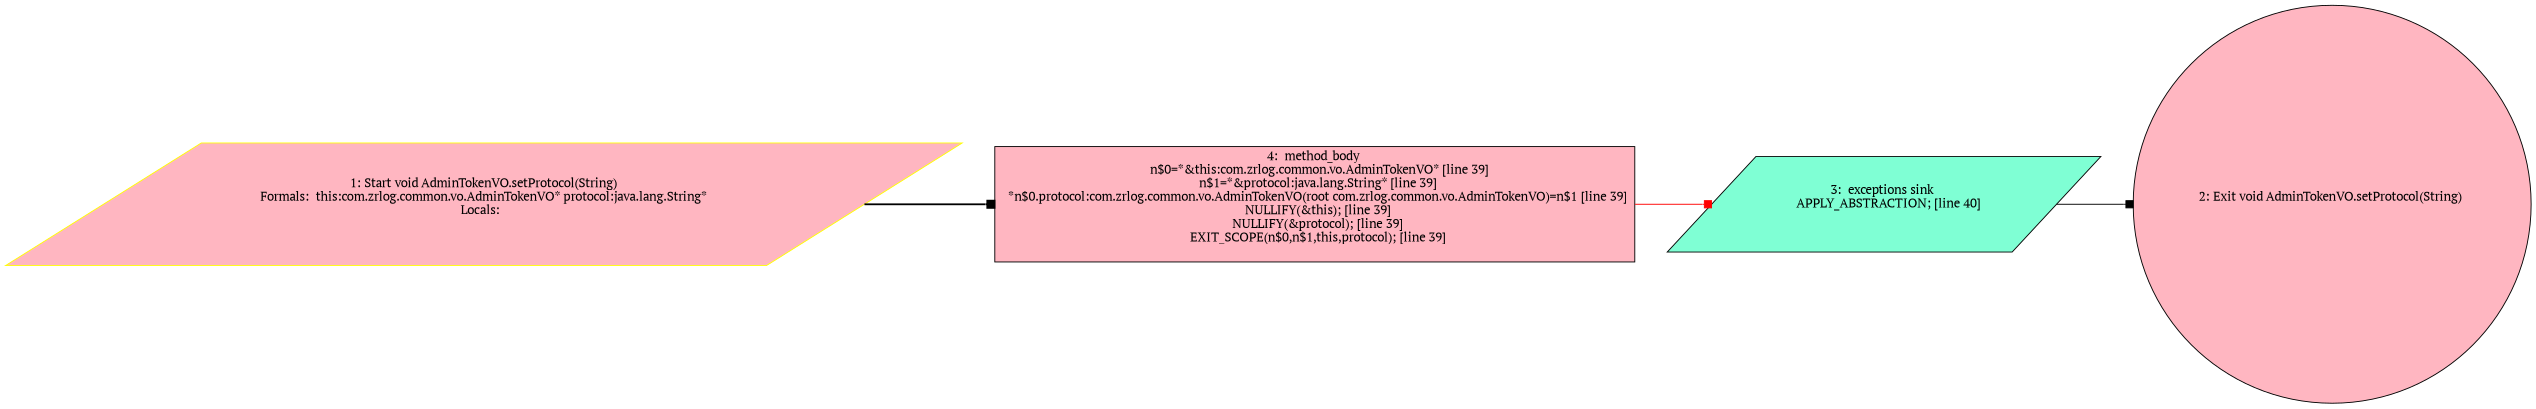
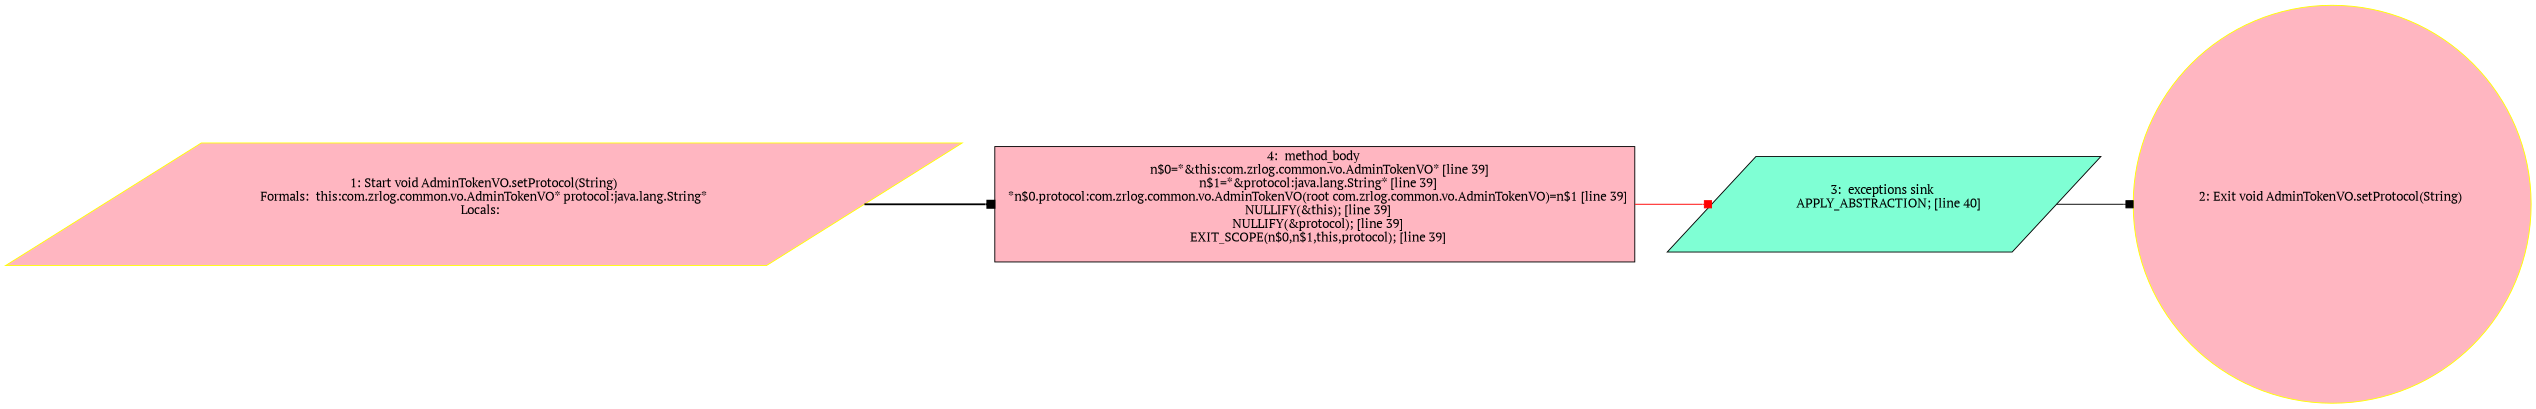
(2332, 204) -> (2332, 204)
